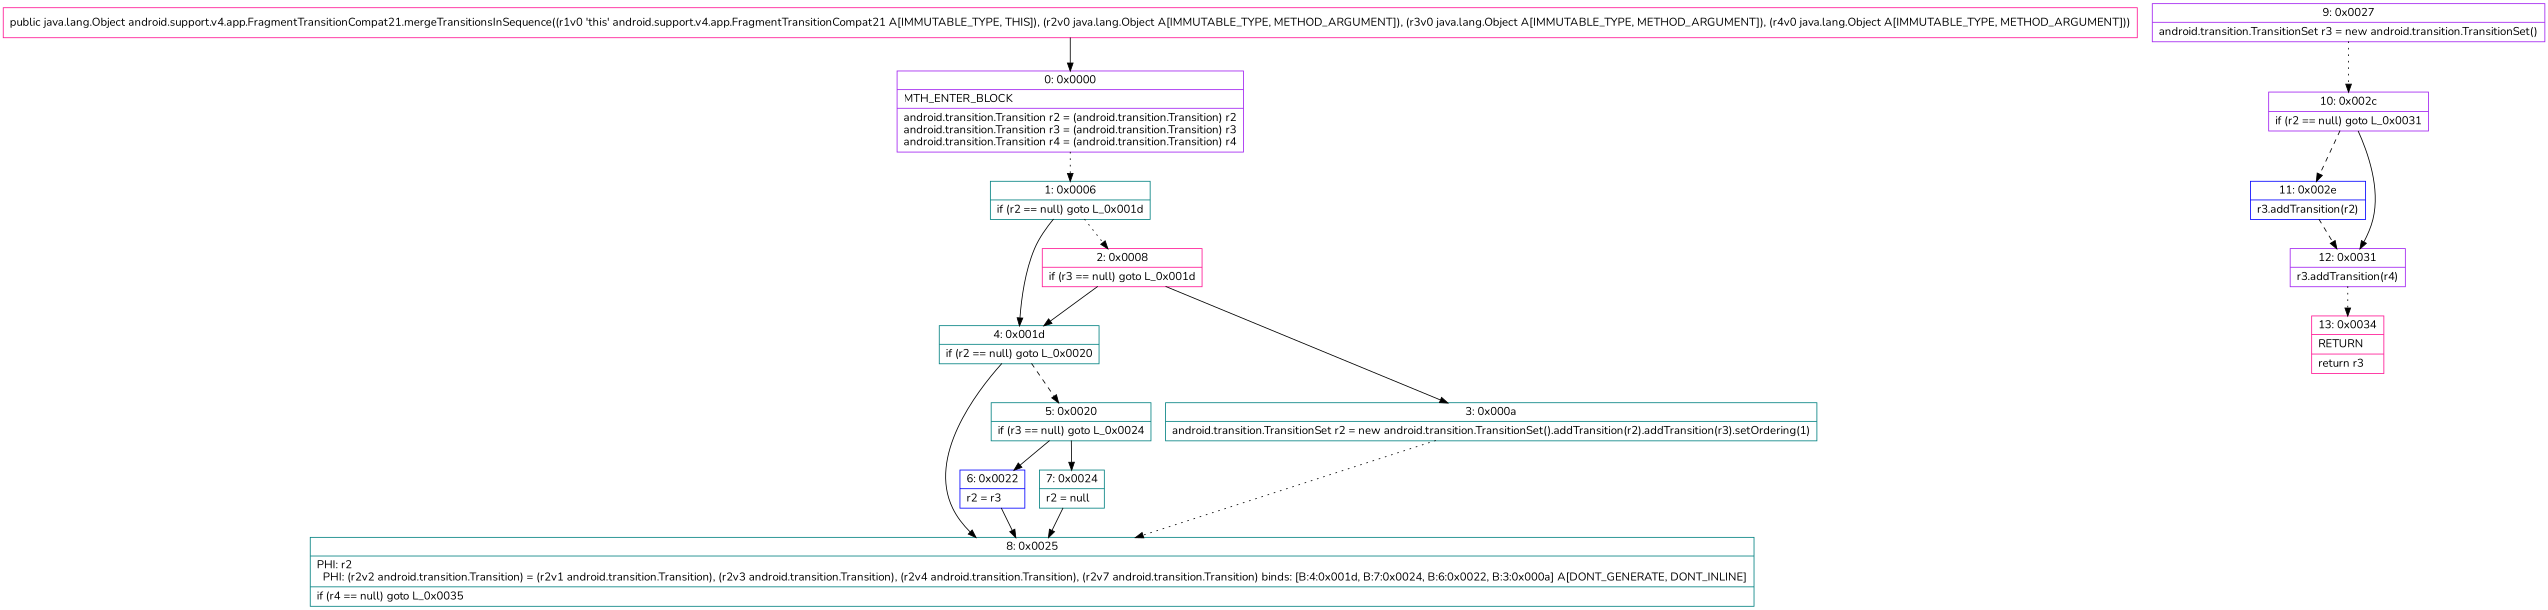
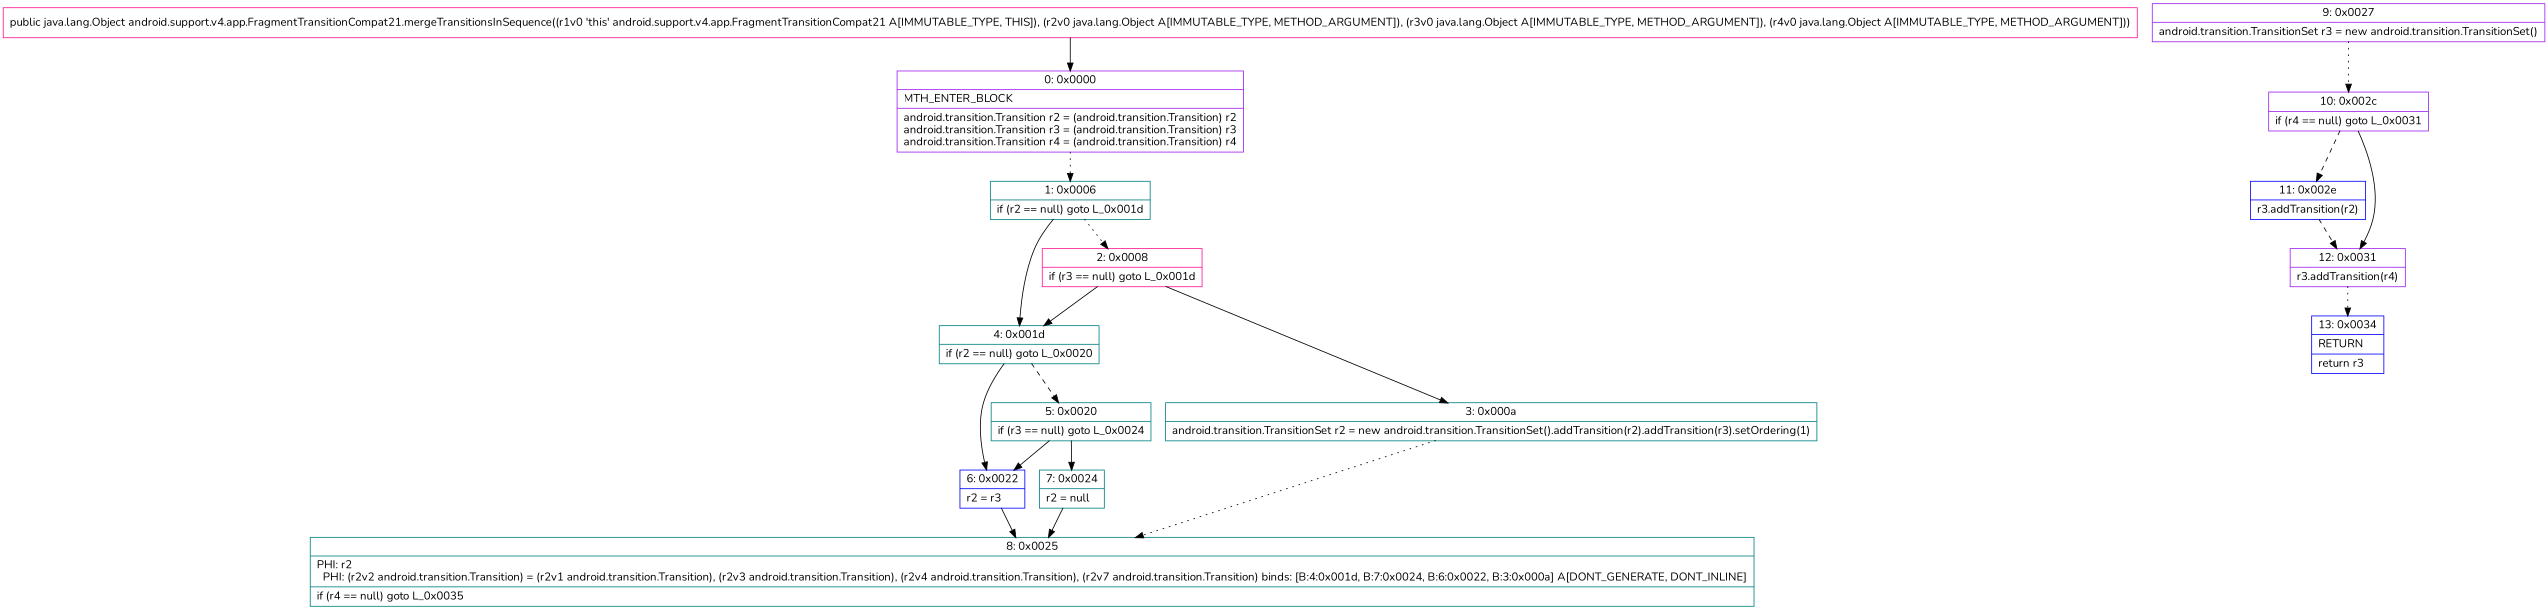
(2349, 121) -> (2349, 121)
(2348, 345) -> (2348, 345)
(952, 444) -> (982, 410)
